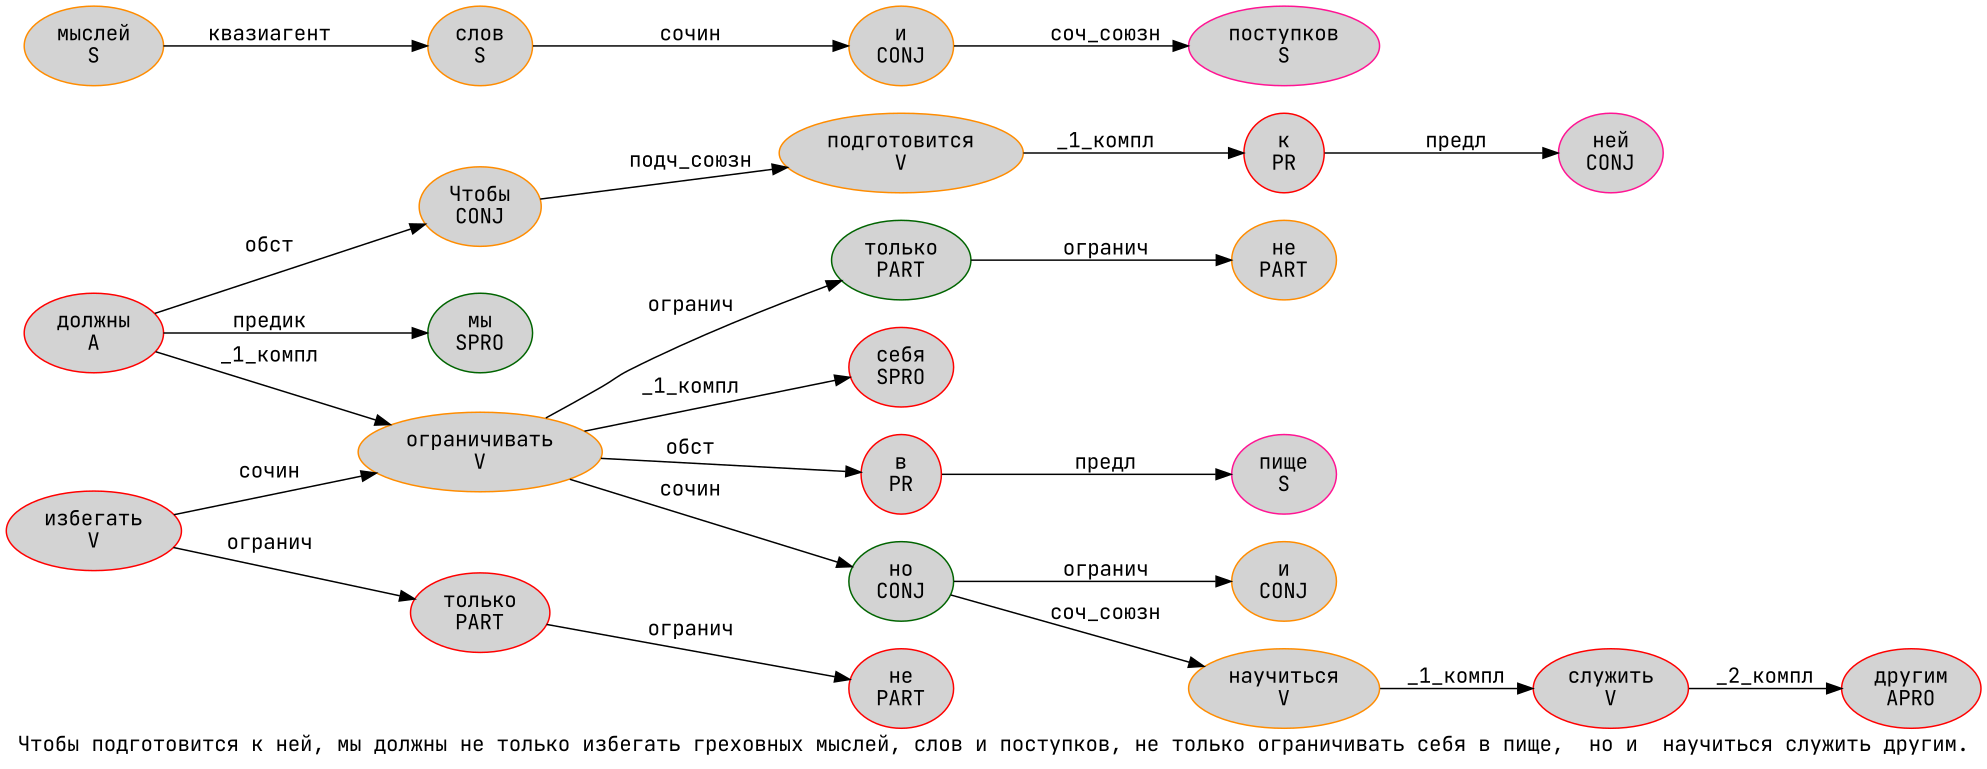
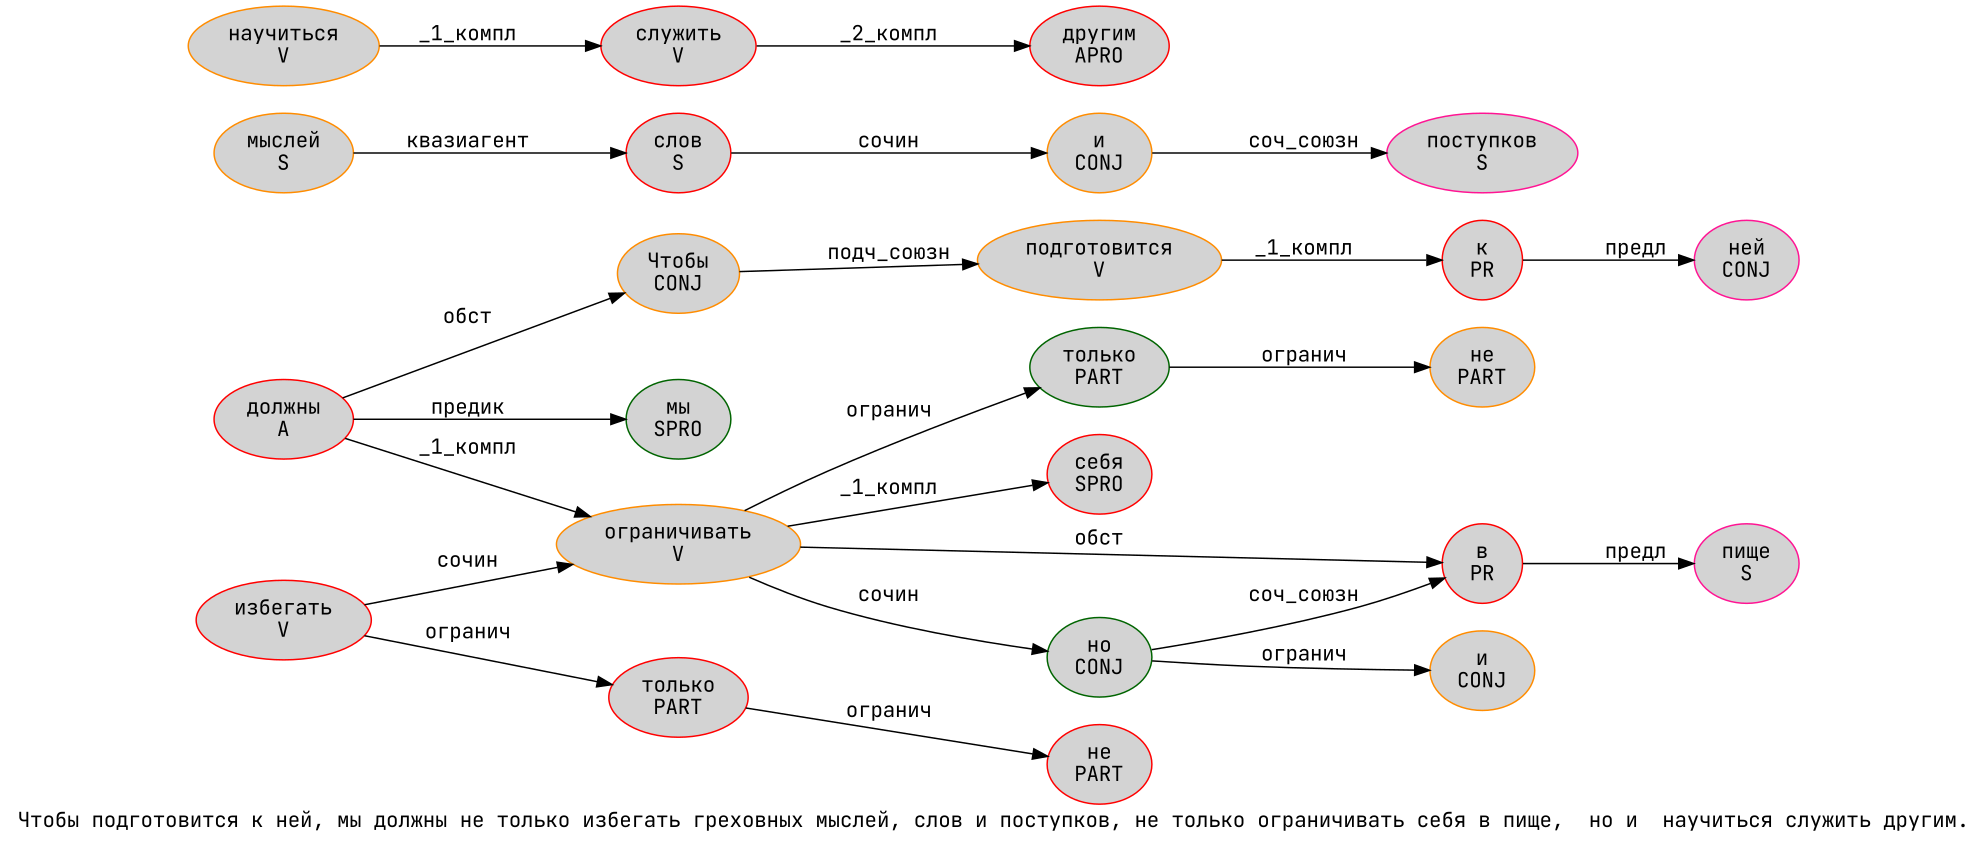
(480, 46) -> (678, 153)
(1070, 629) -> (1293, 623)
